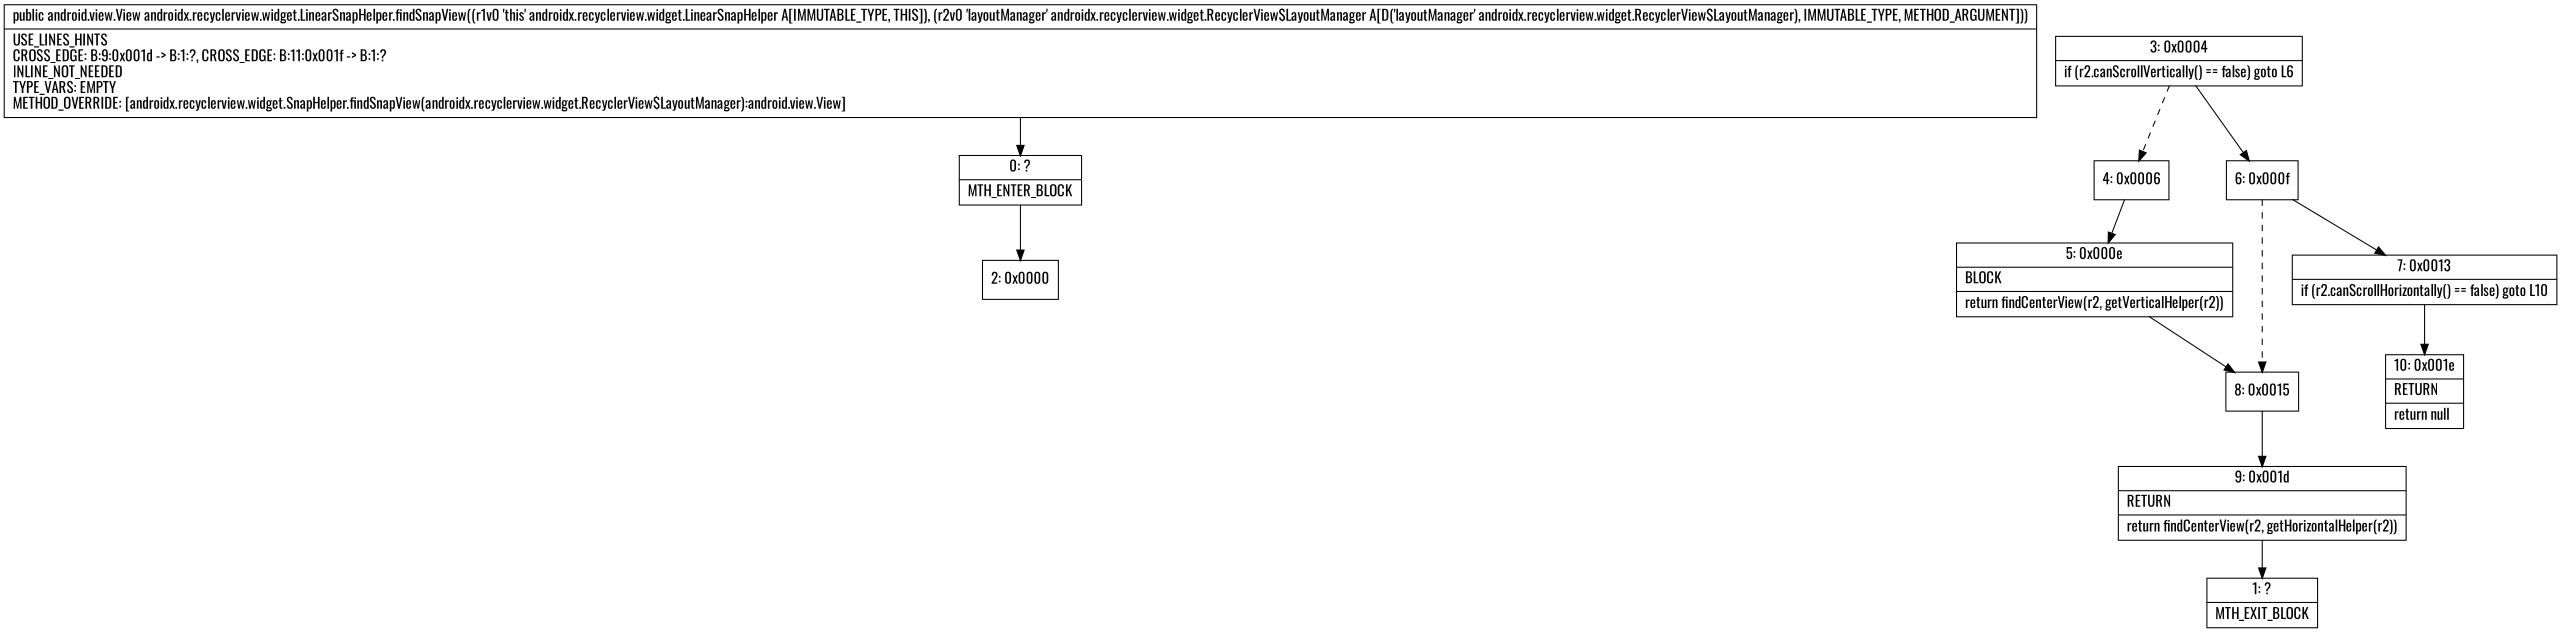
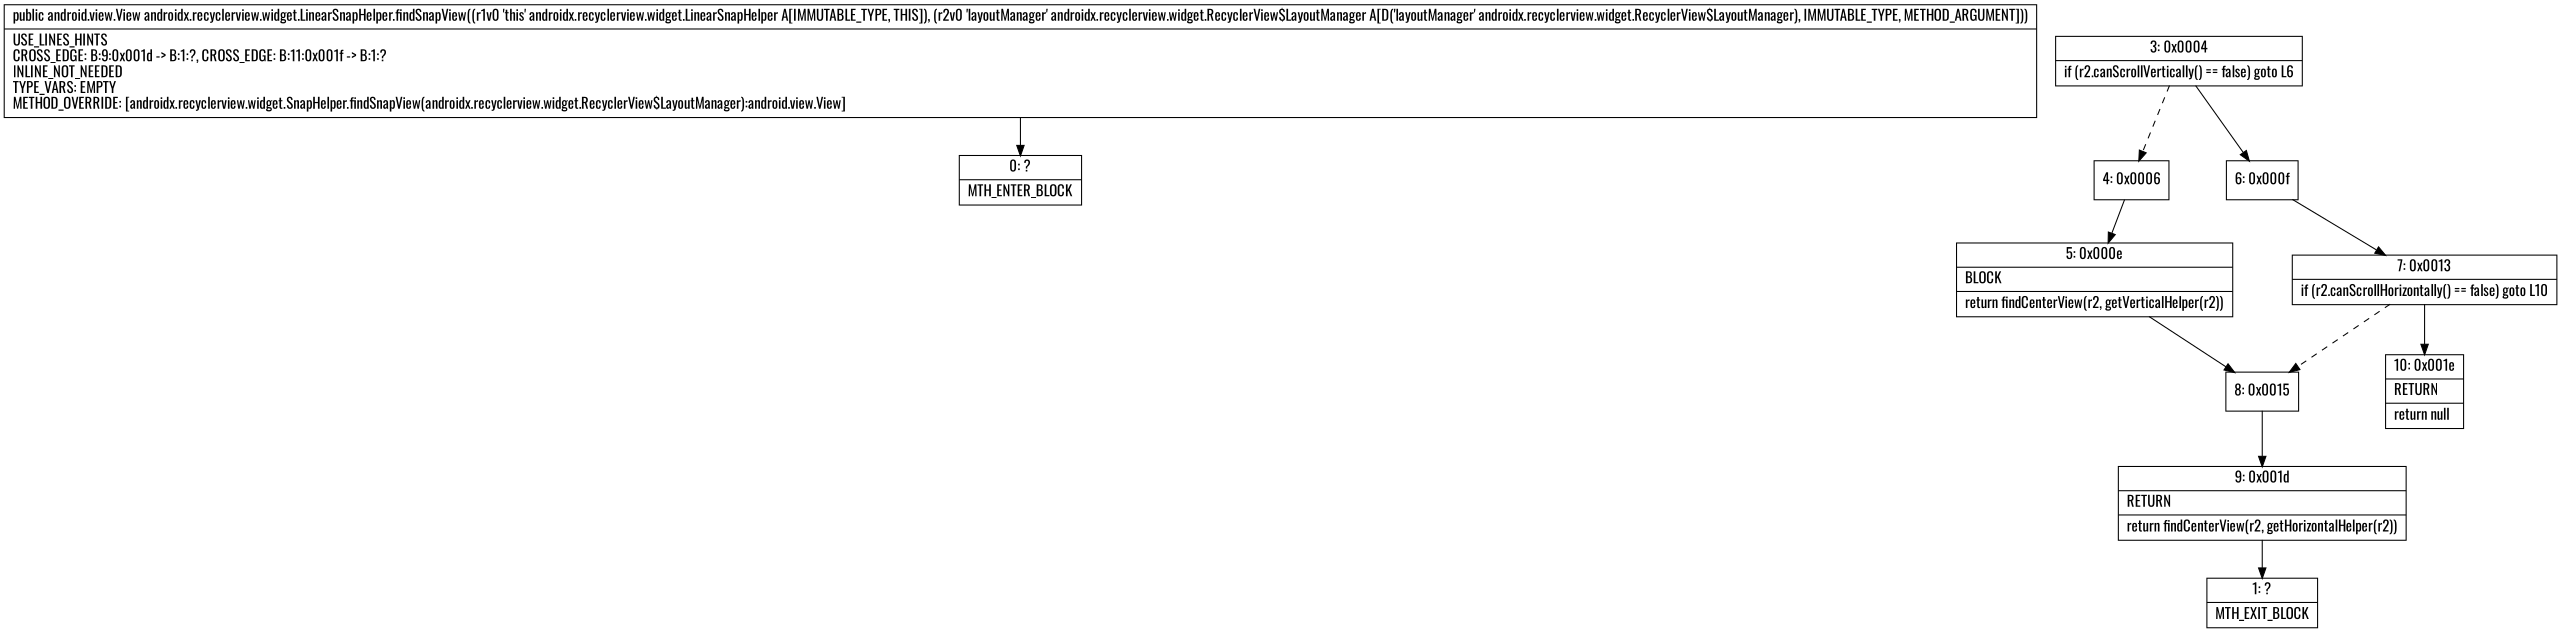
(1020, 280) -> none
(2262, 281) -> (2344, 335)
